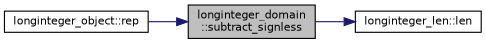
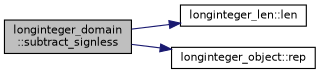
(162, 22) -> (146, 46)
